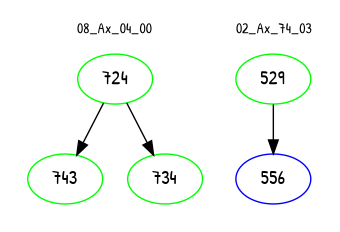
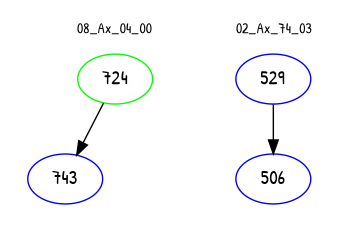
(273, 79) -> (273, 79)
(65, 179) -> (65, 179)
(165, 179) -> none
(273, 179) -> (273, 179)
